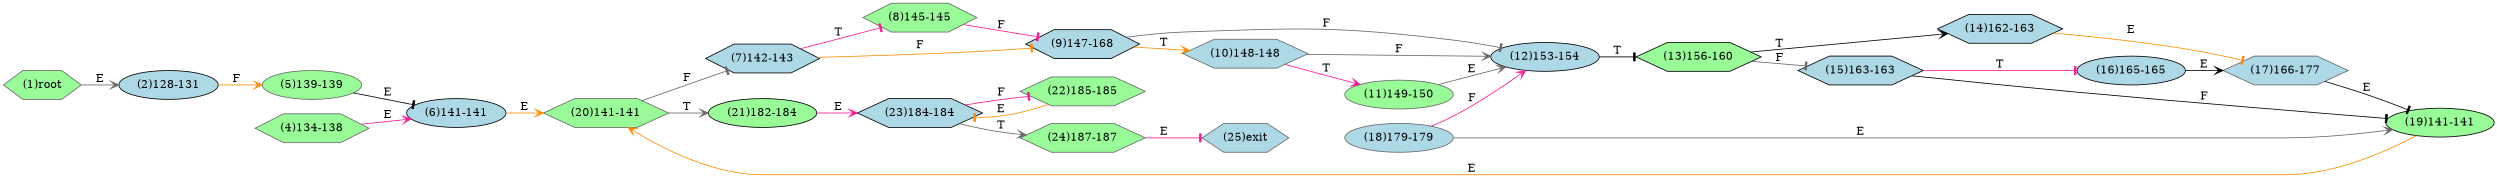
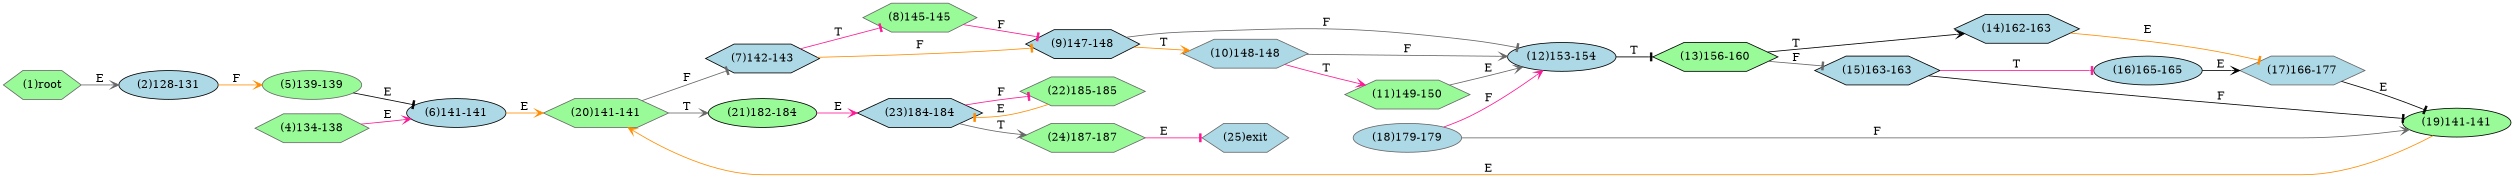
(1083, 44) -> (1083, 44)
(1399, 95) -> (1407, 95)
(1861, 132) -> (1877, 132)
